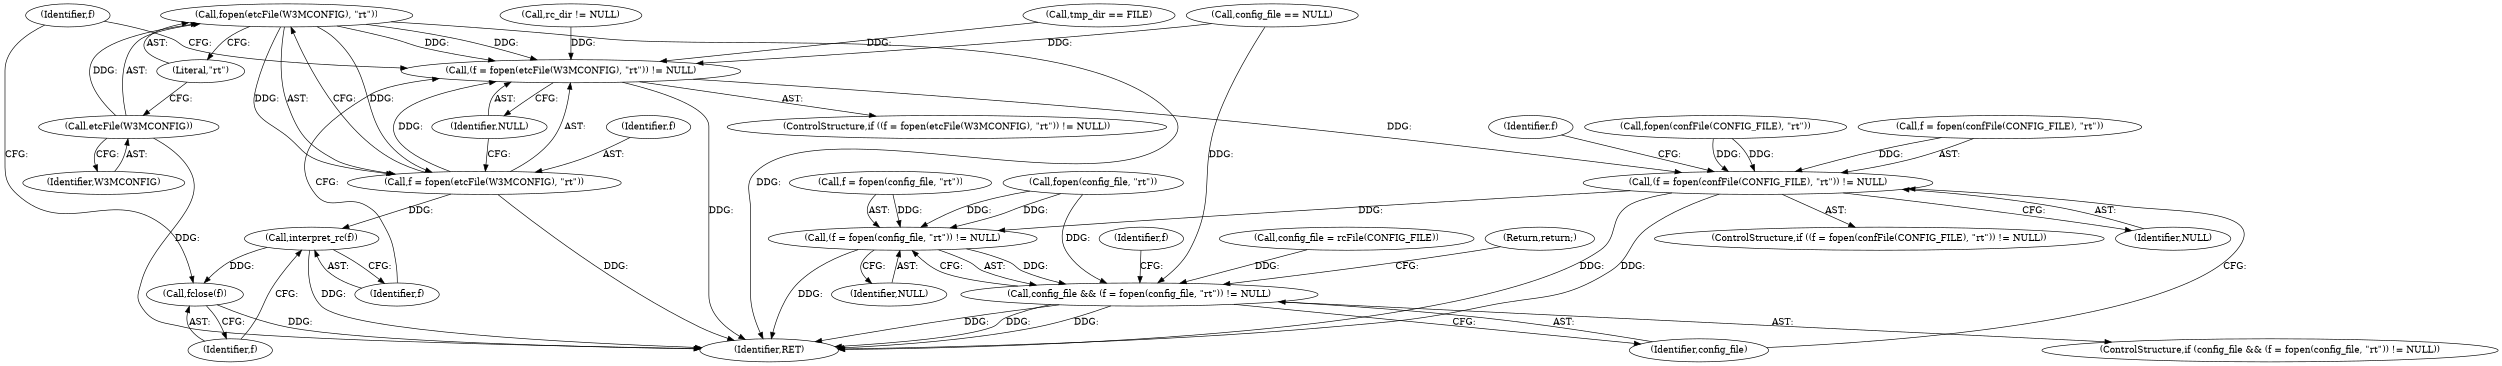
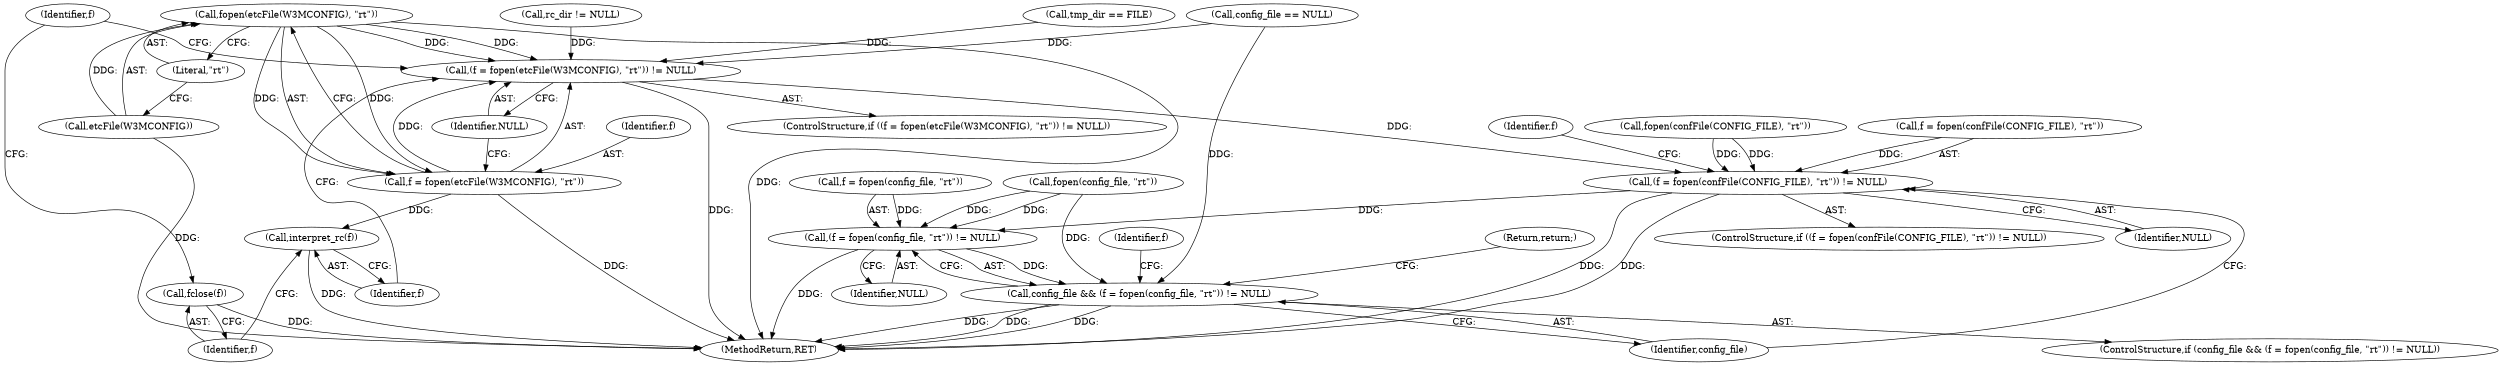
(104, 183) -> none
(1347, 239) -> none
(236, 259) -> none
(769, 350) -> (769, 350)
